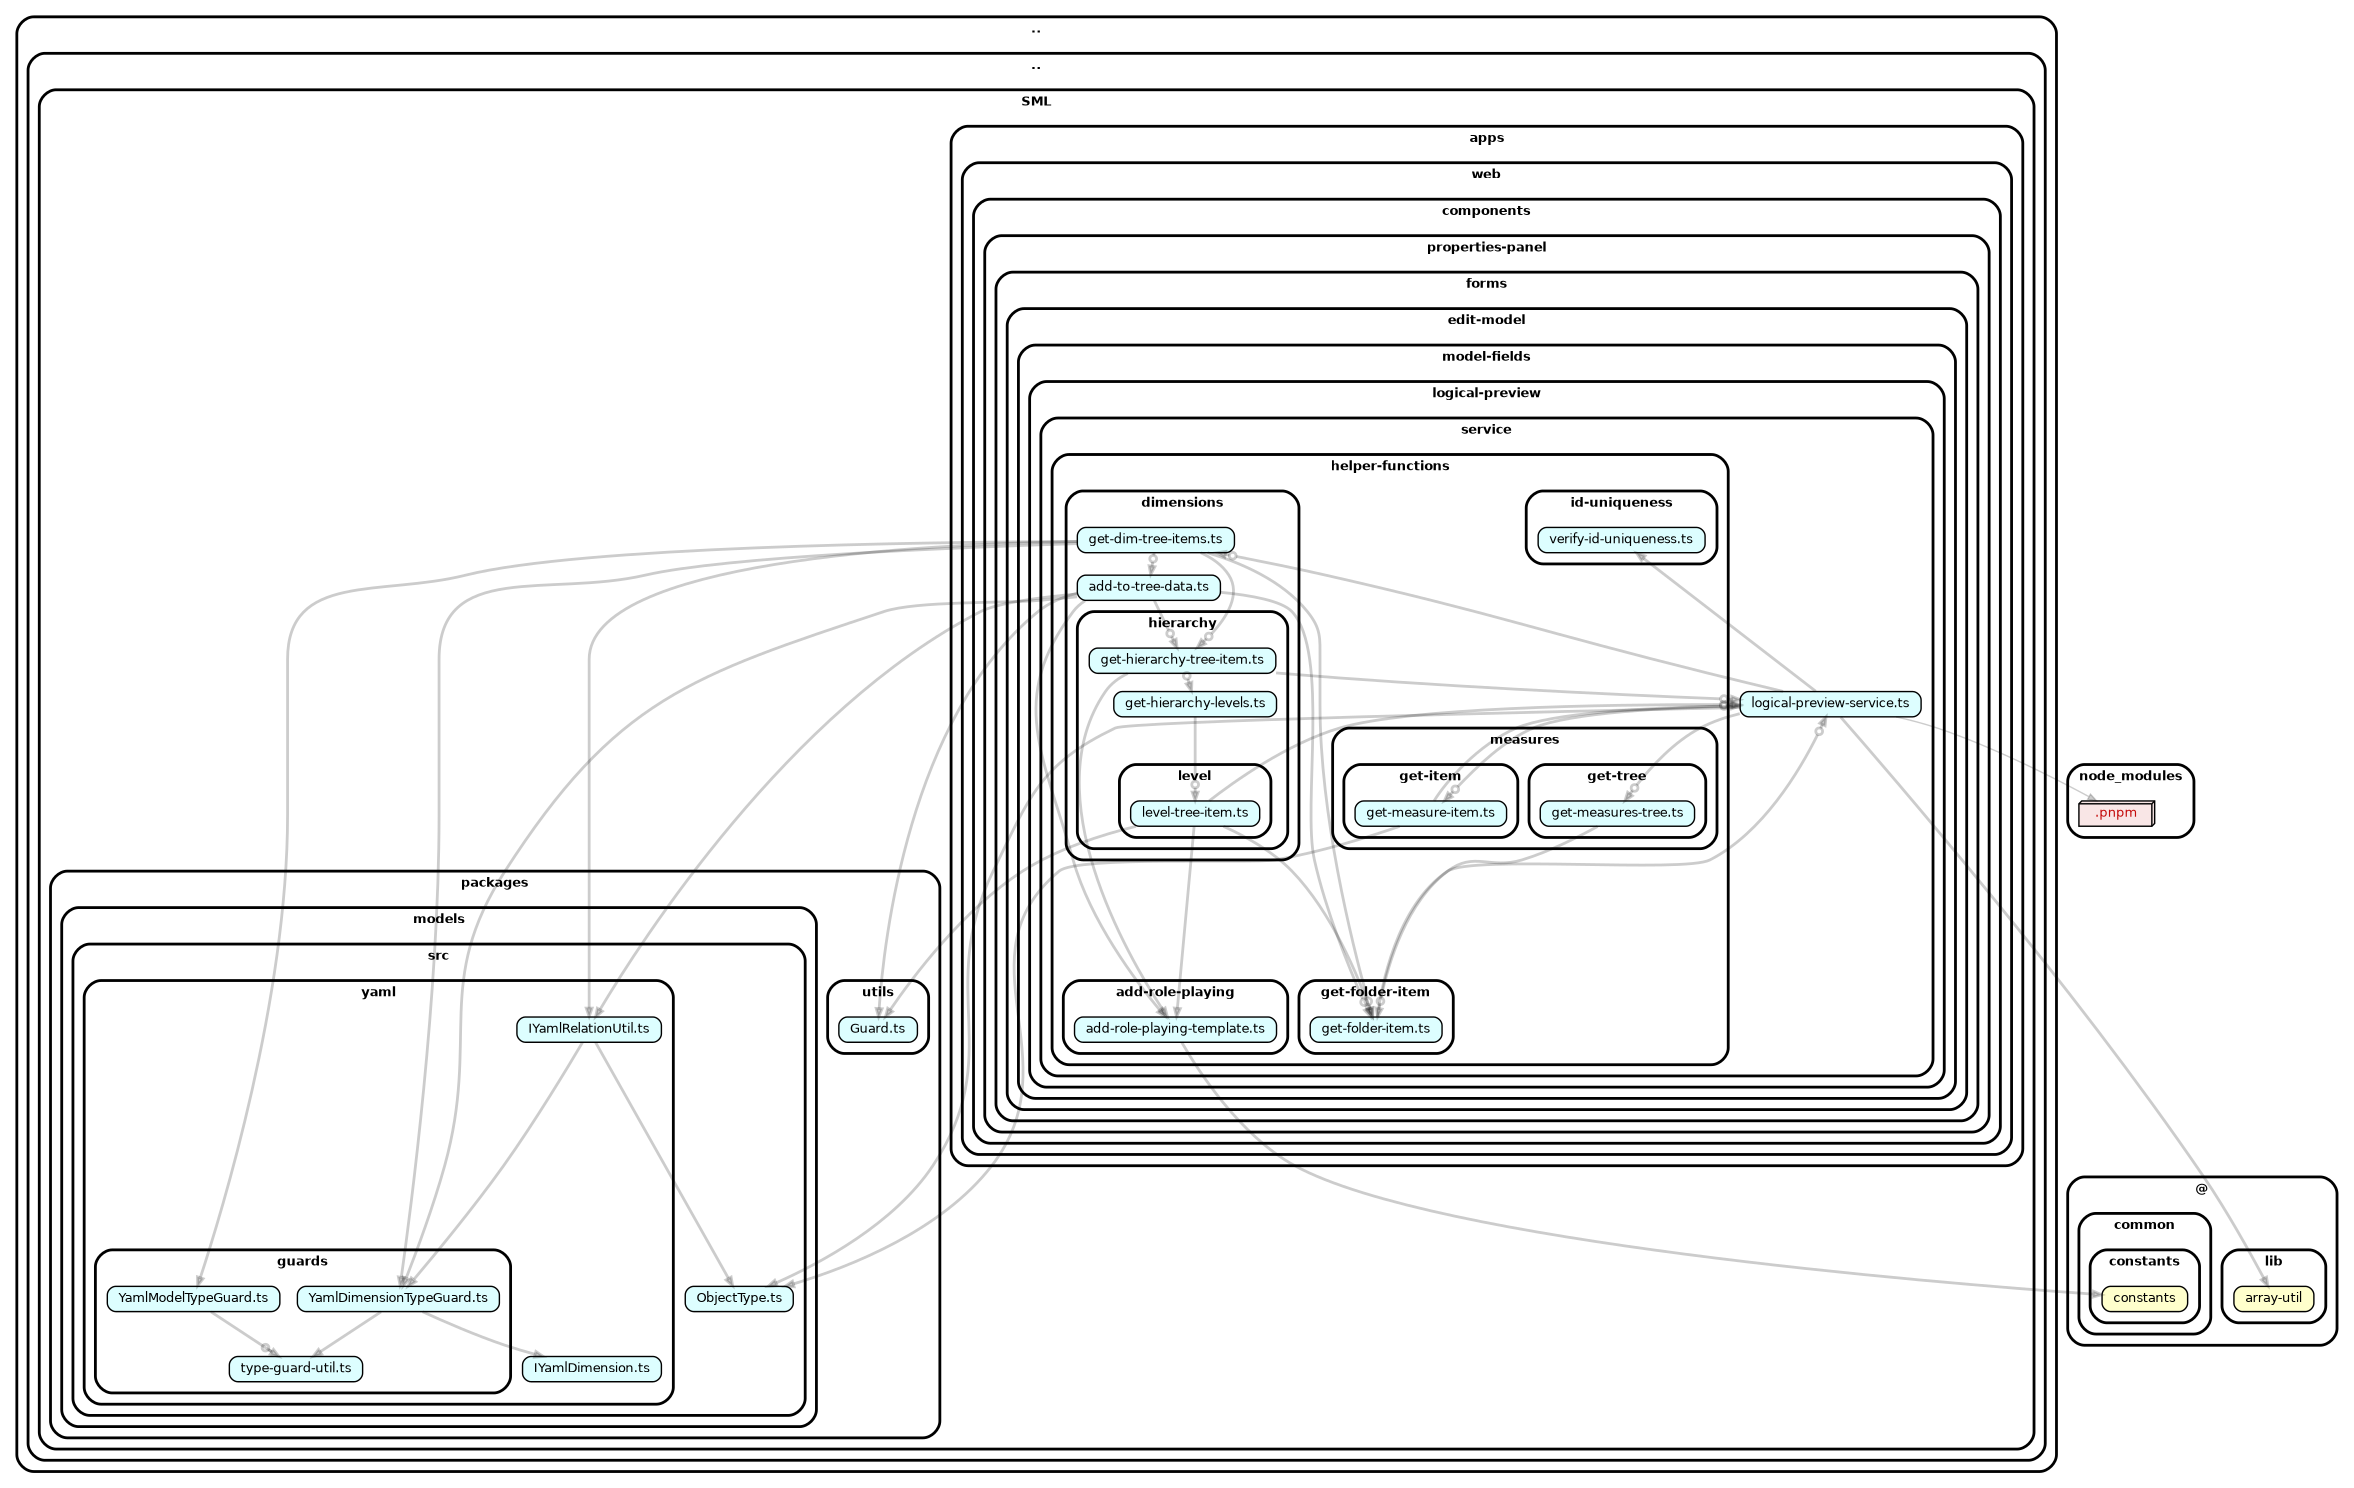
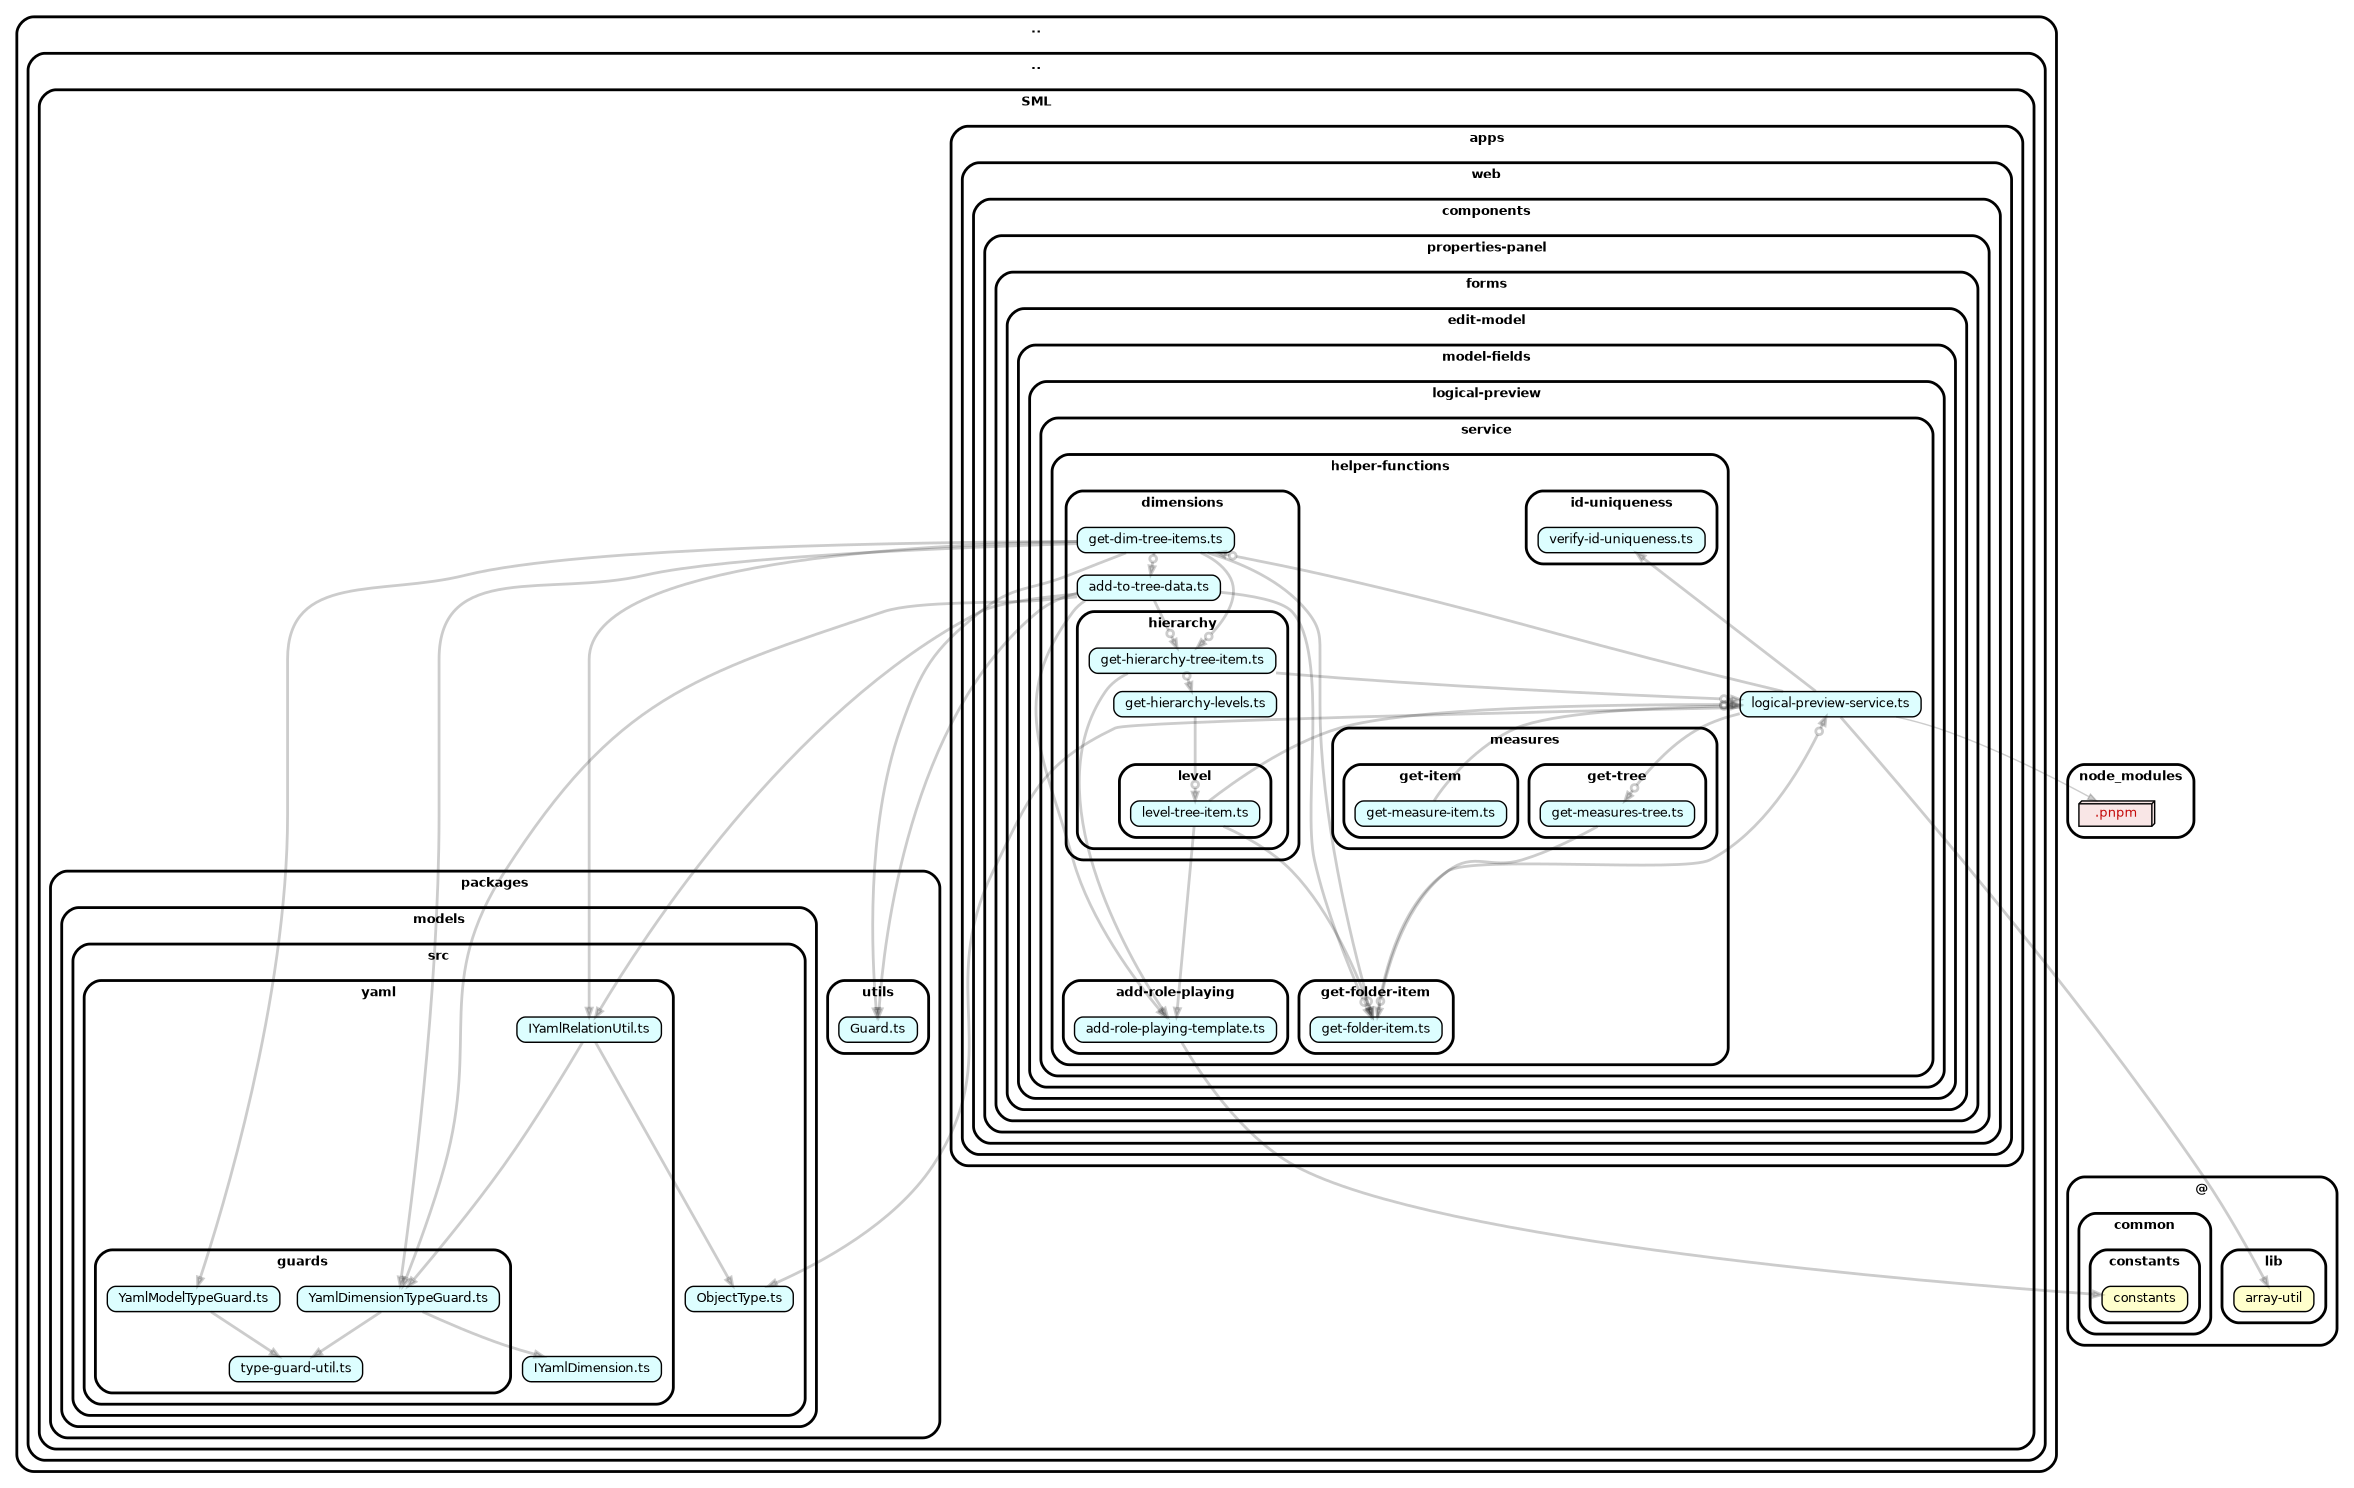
(1588, 716) -> none
(994, 892) -> (904, 719)
(1015, 959) -> none
(241, 1332) -> (241, 1332)
